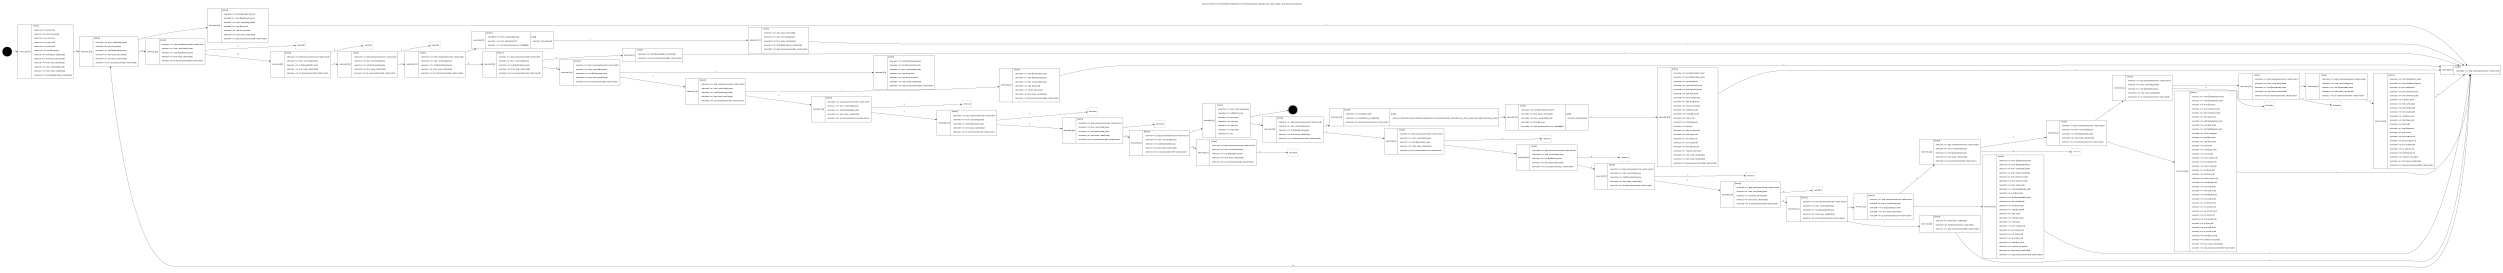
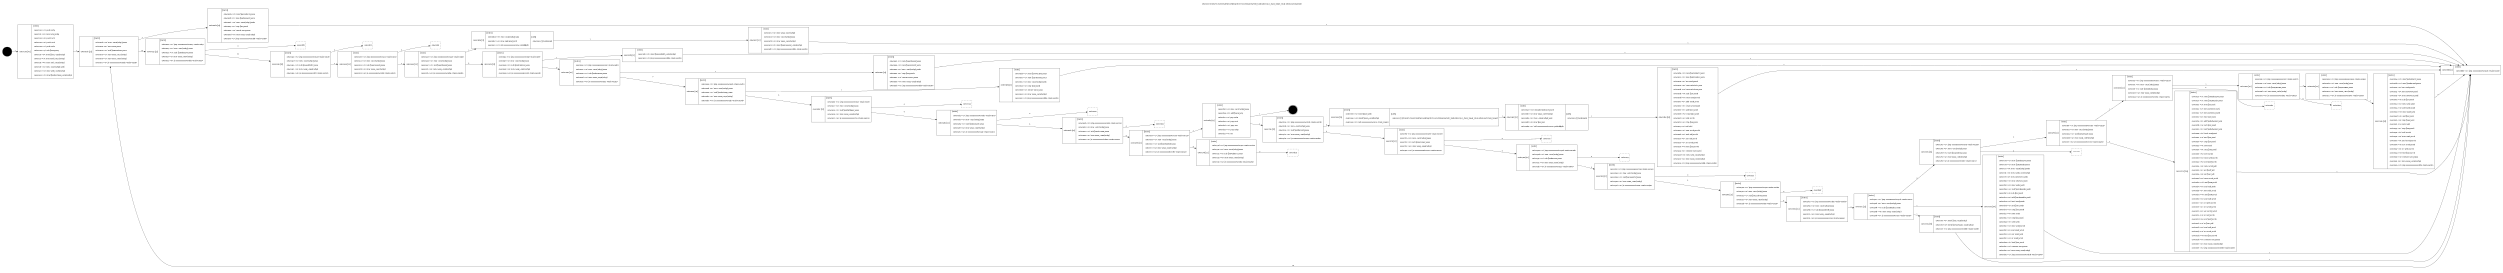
none -> (1692, 60)
(1883, 226) -> (1916, 215)
